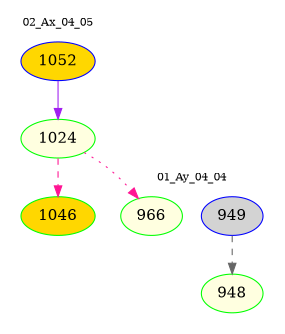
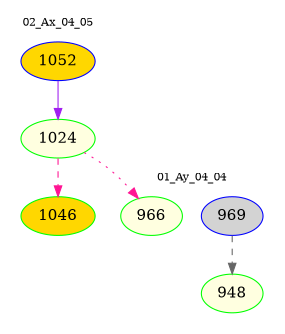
(232, 216) -> (232, 216)
